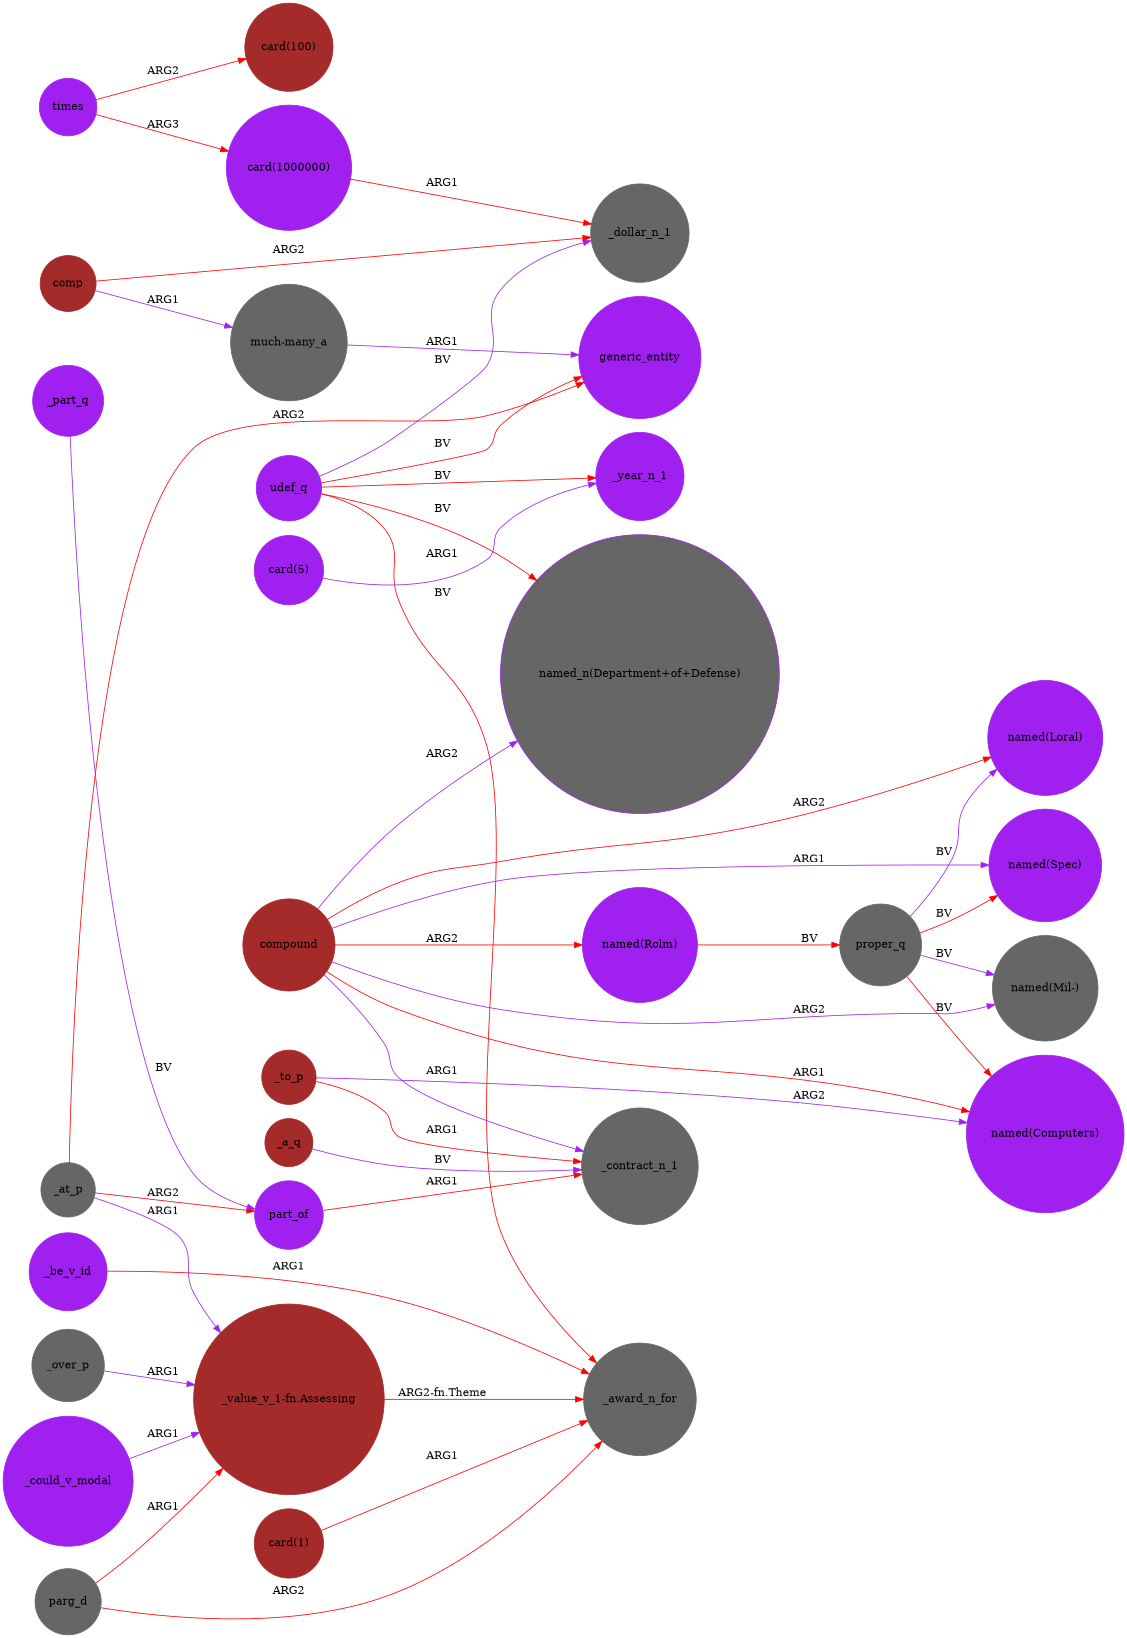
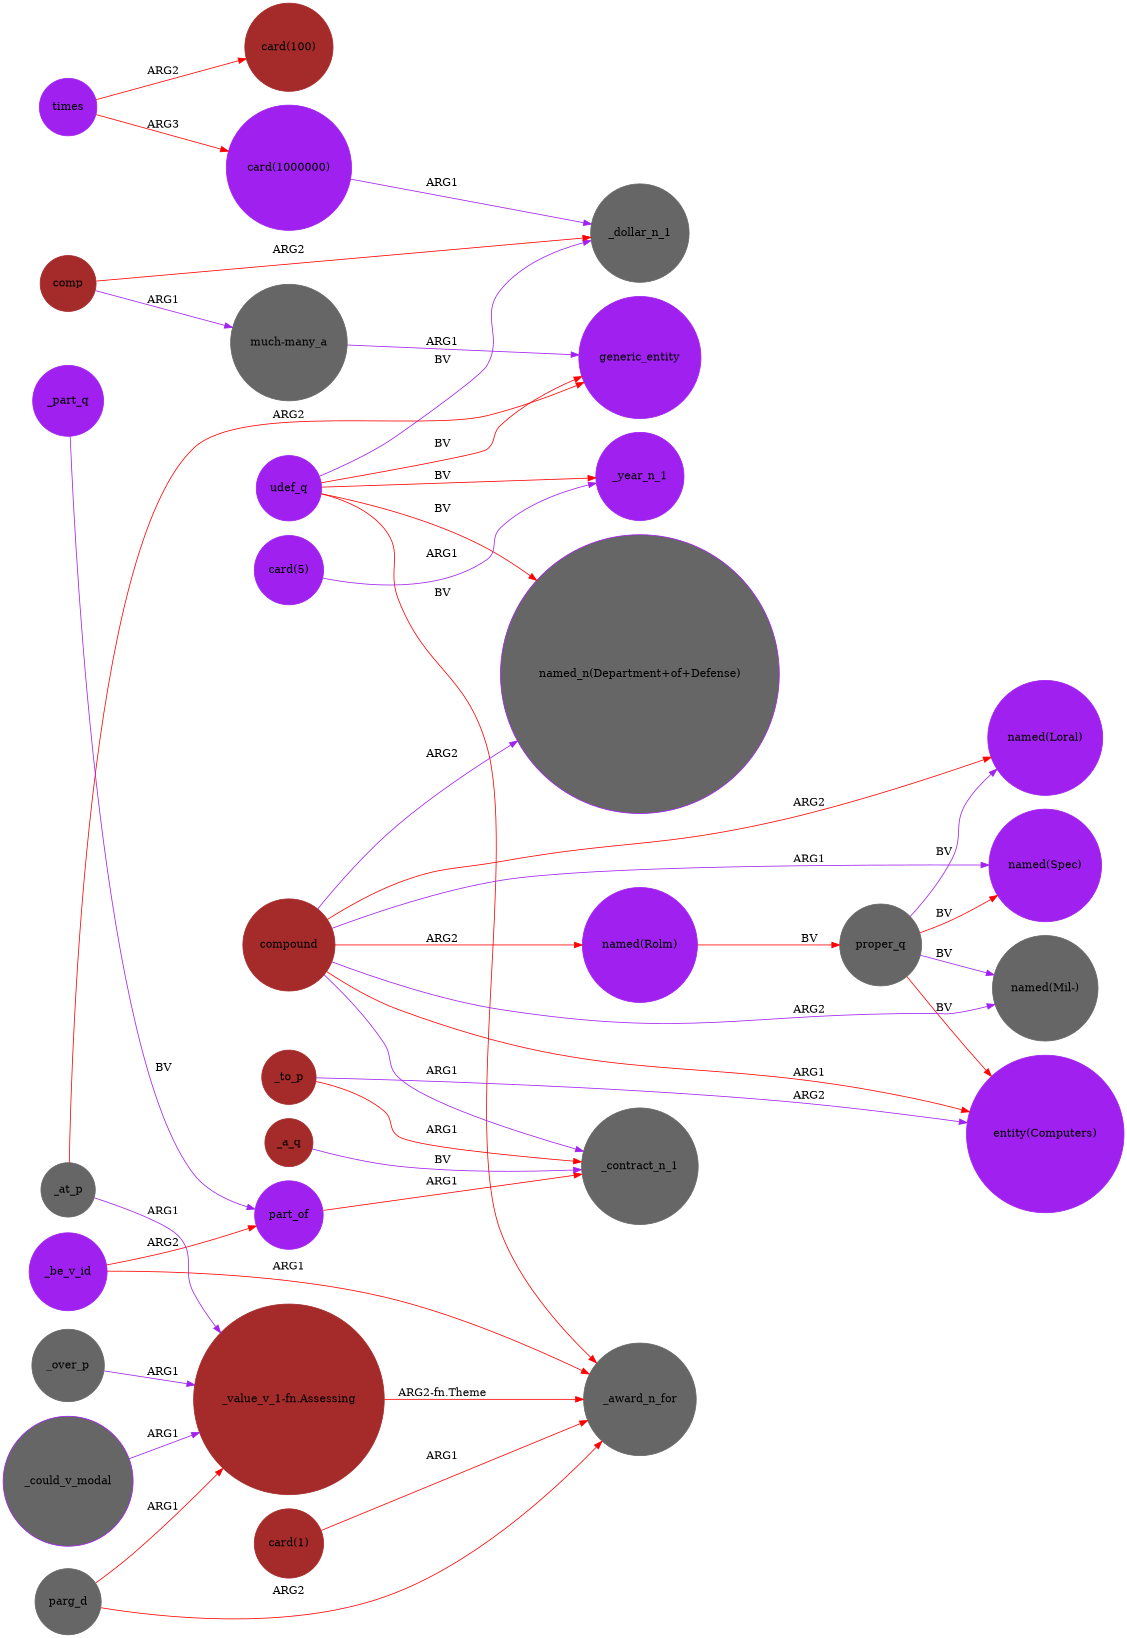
(467, 201) -> (467, 201)
(1045, 1134) -> (1045, 1134)
(171, 1202) -> (178, 1249)
(68, 1481) -> (68, 1481)
